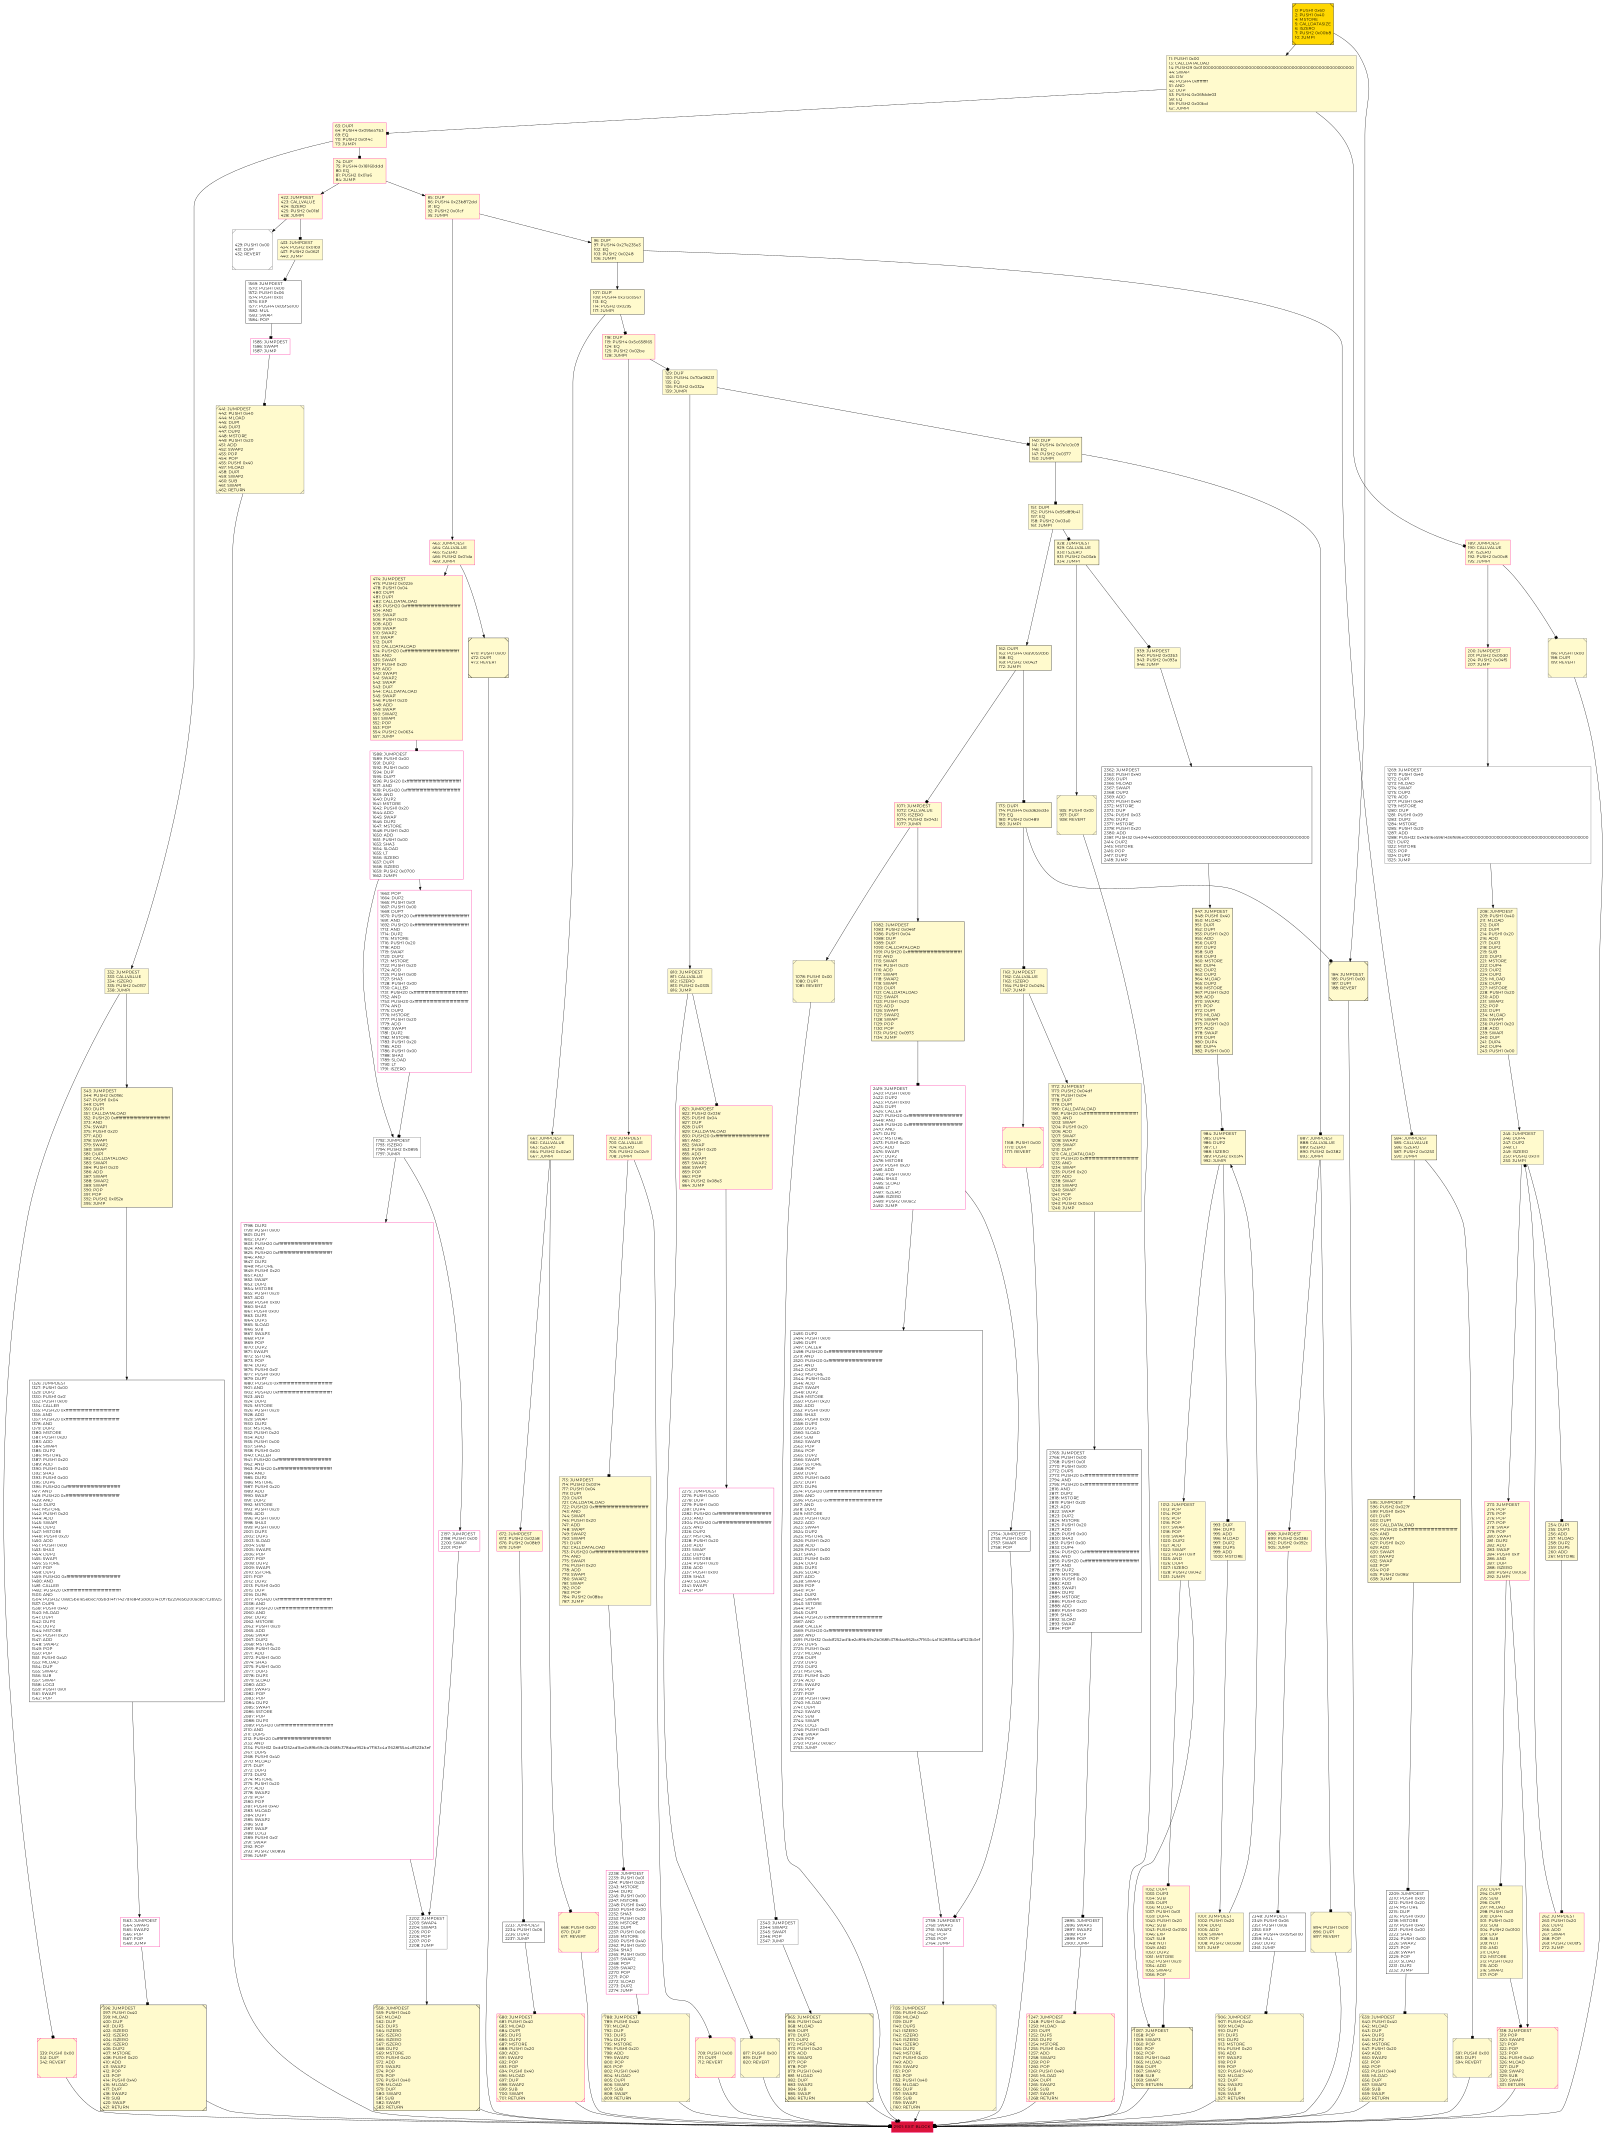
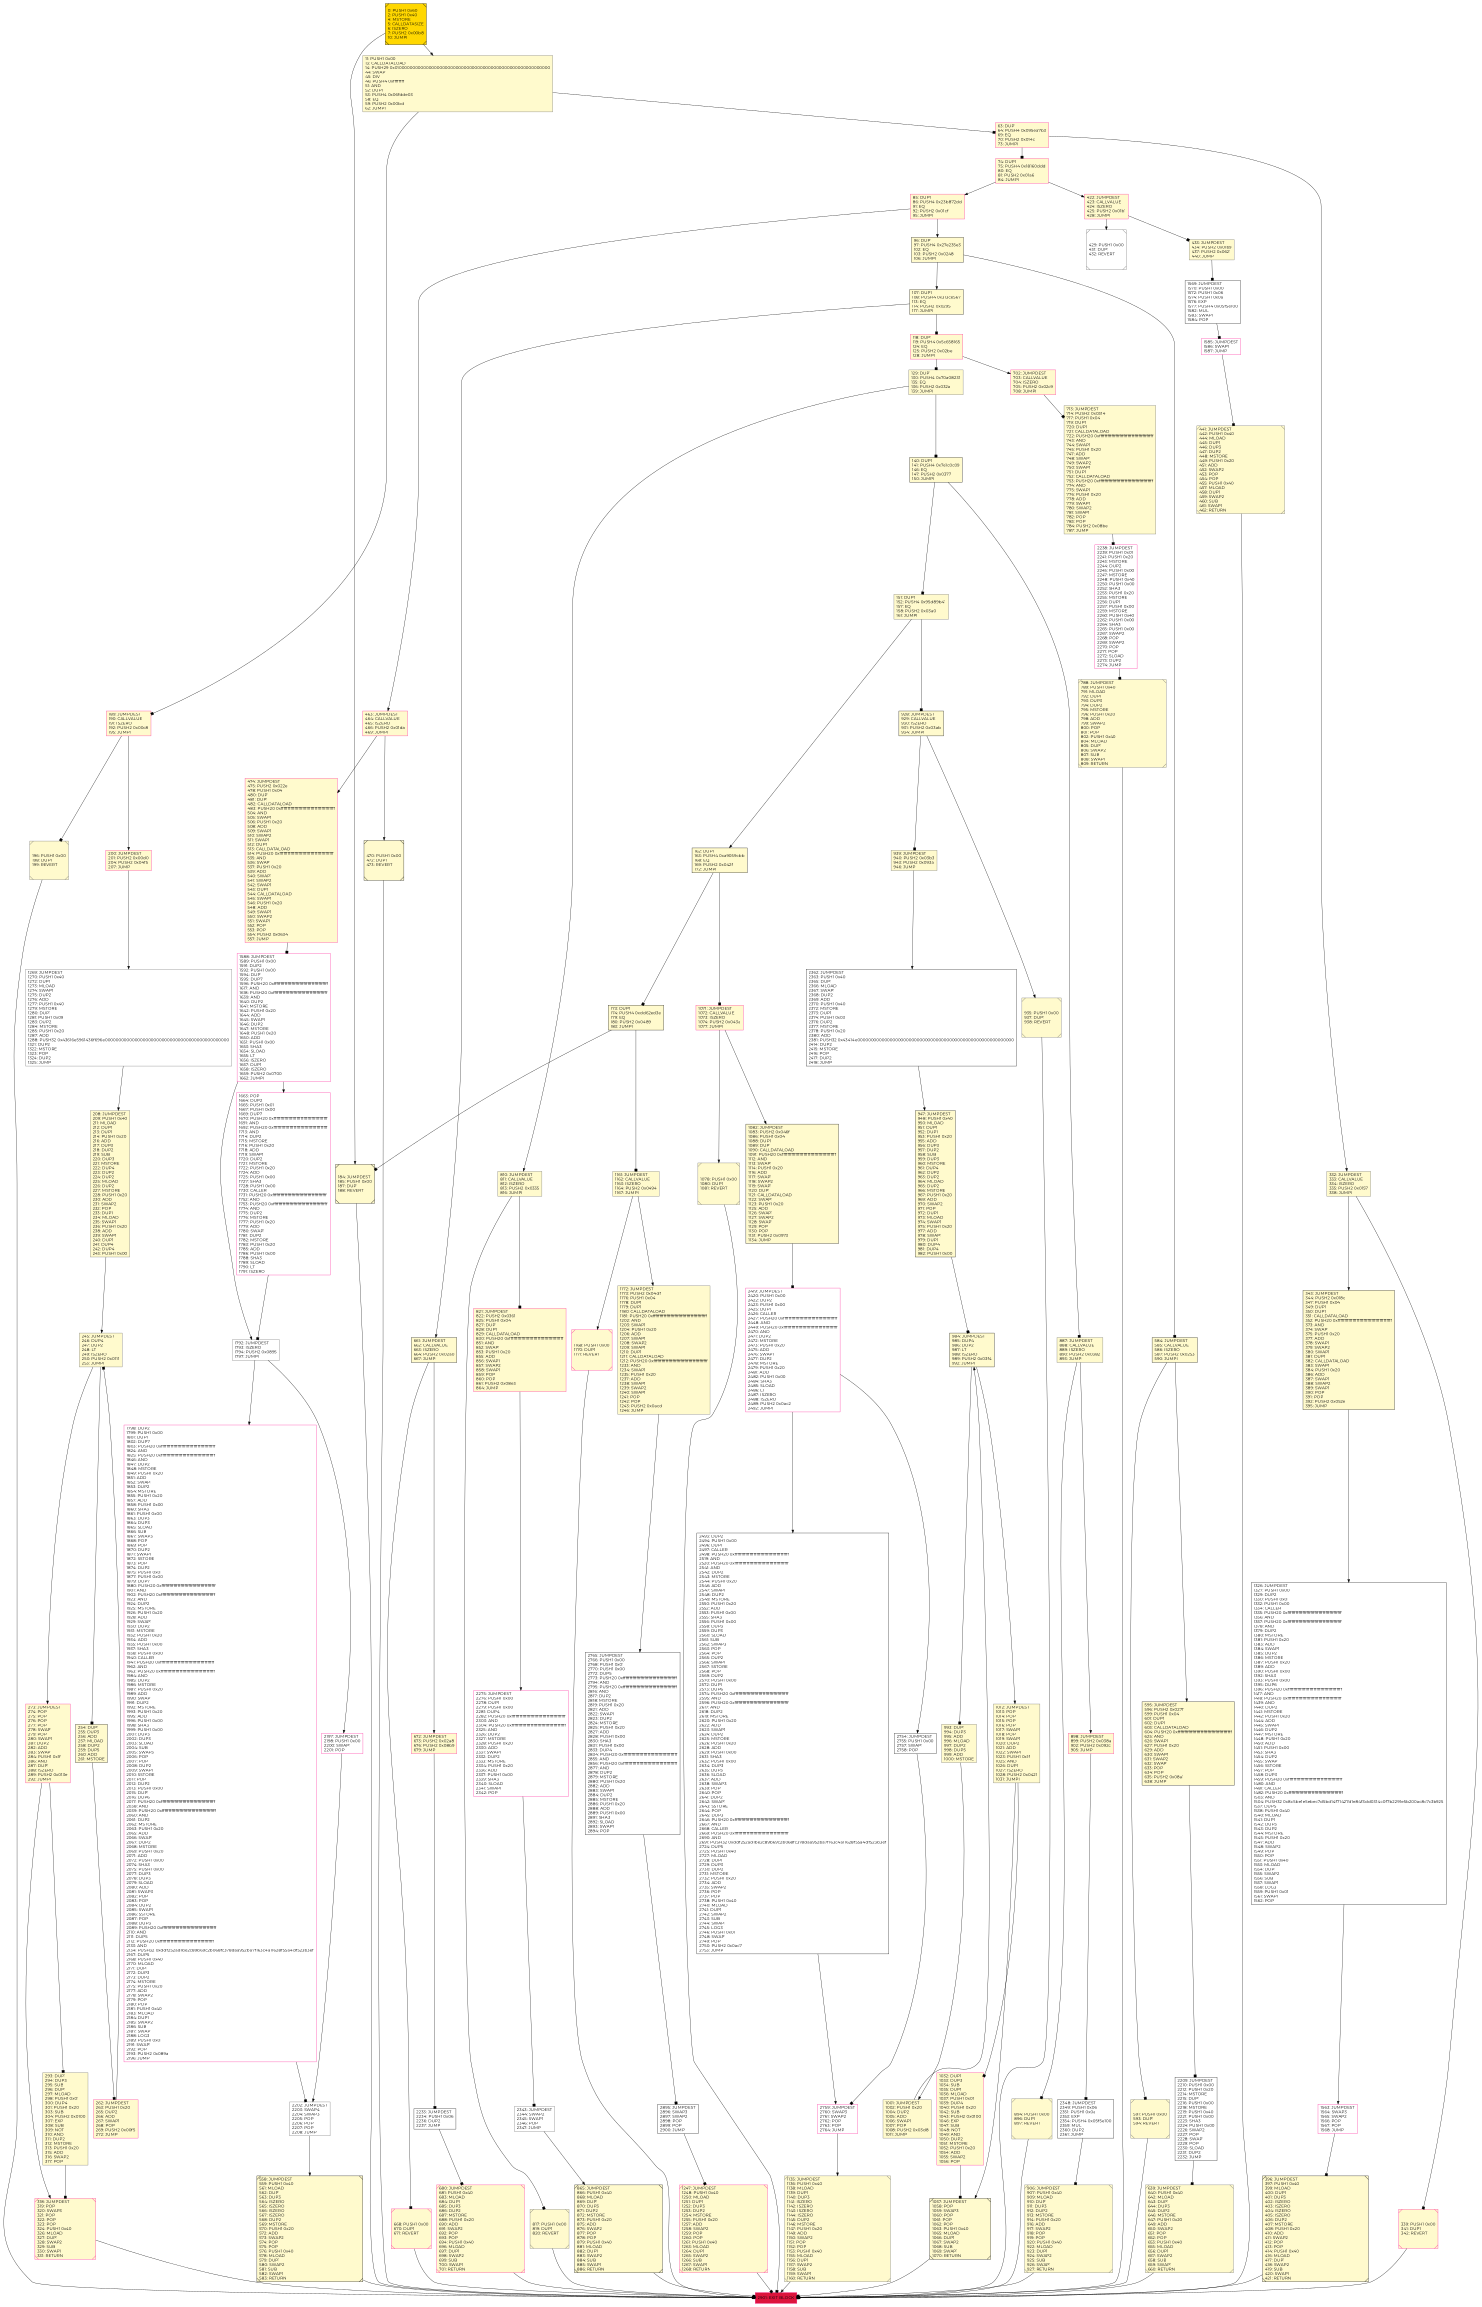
(715, 2058) -> none
